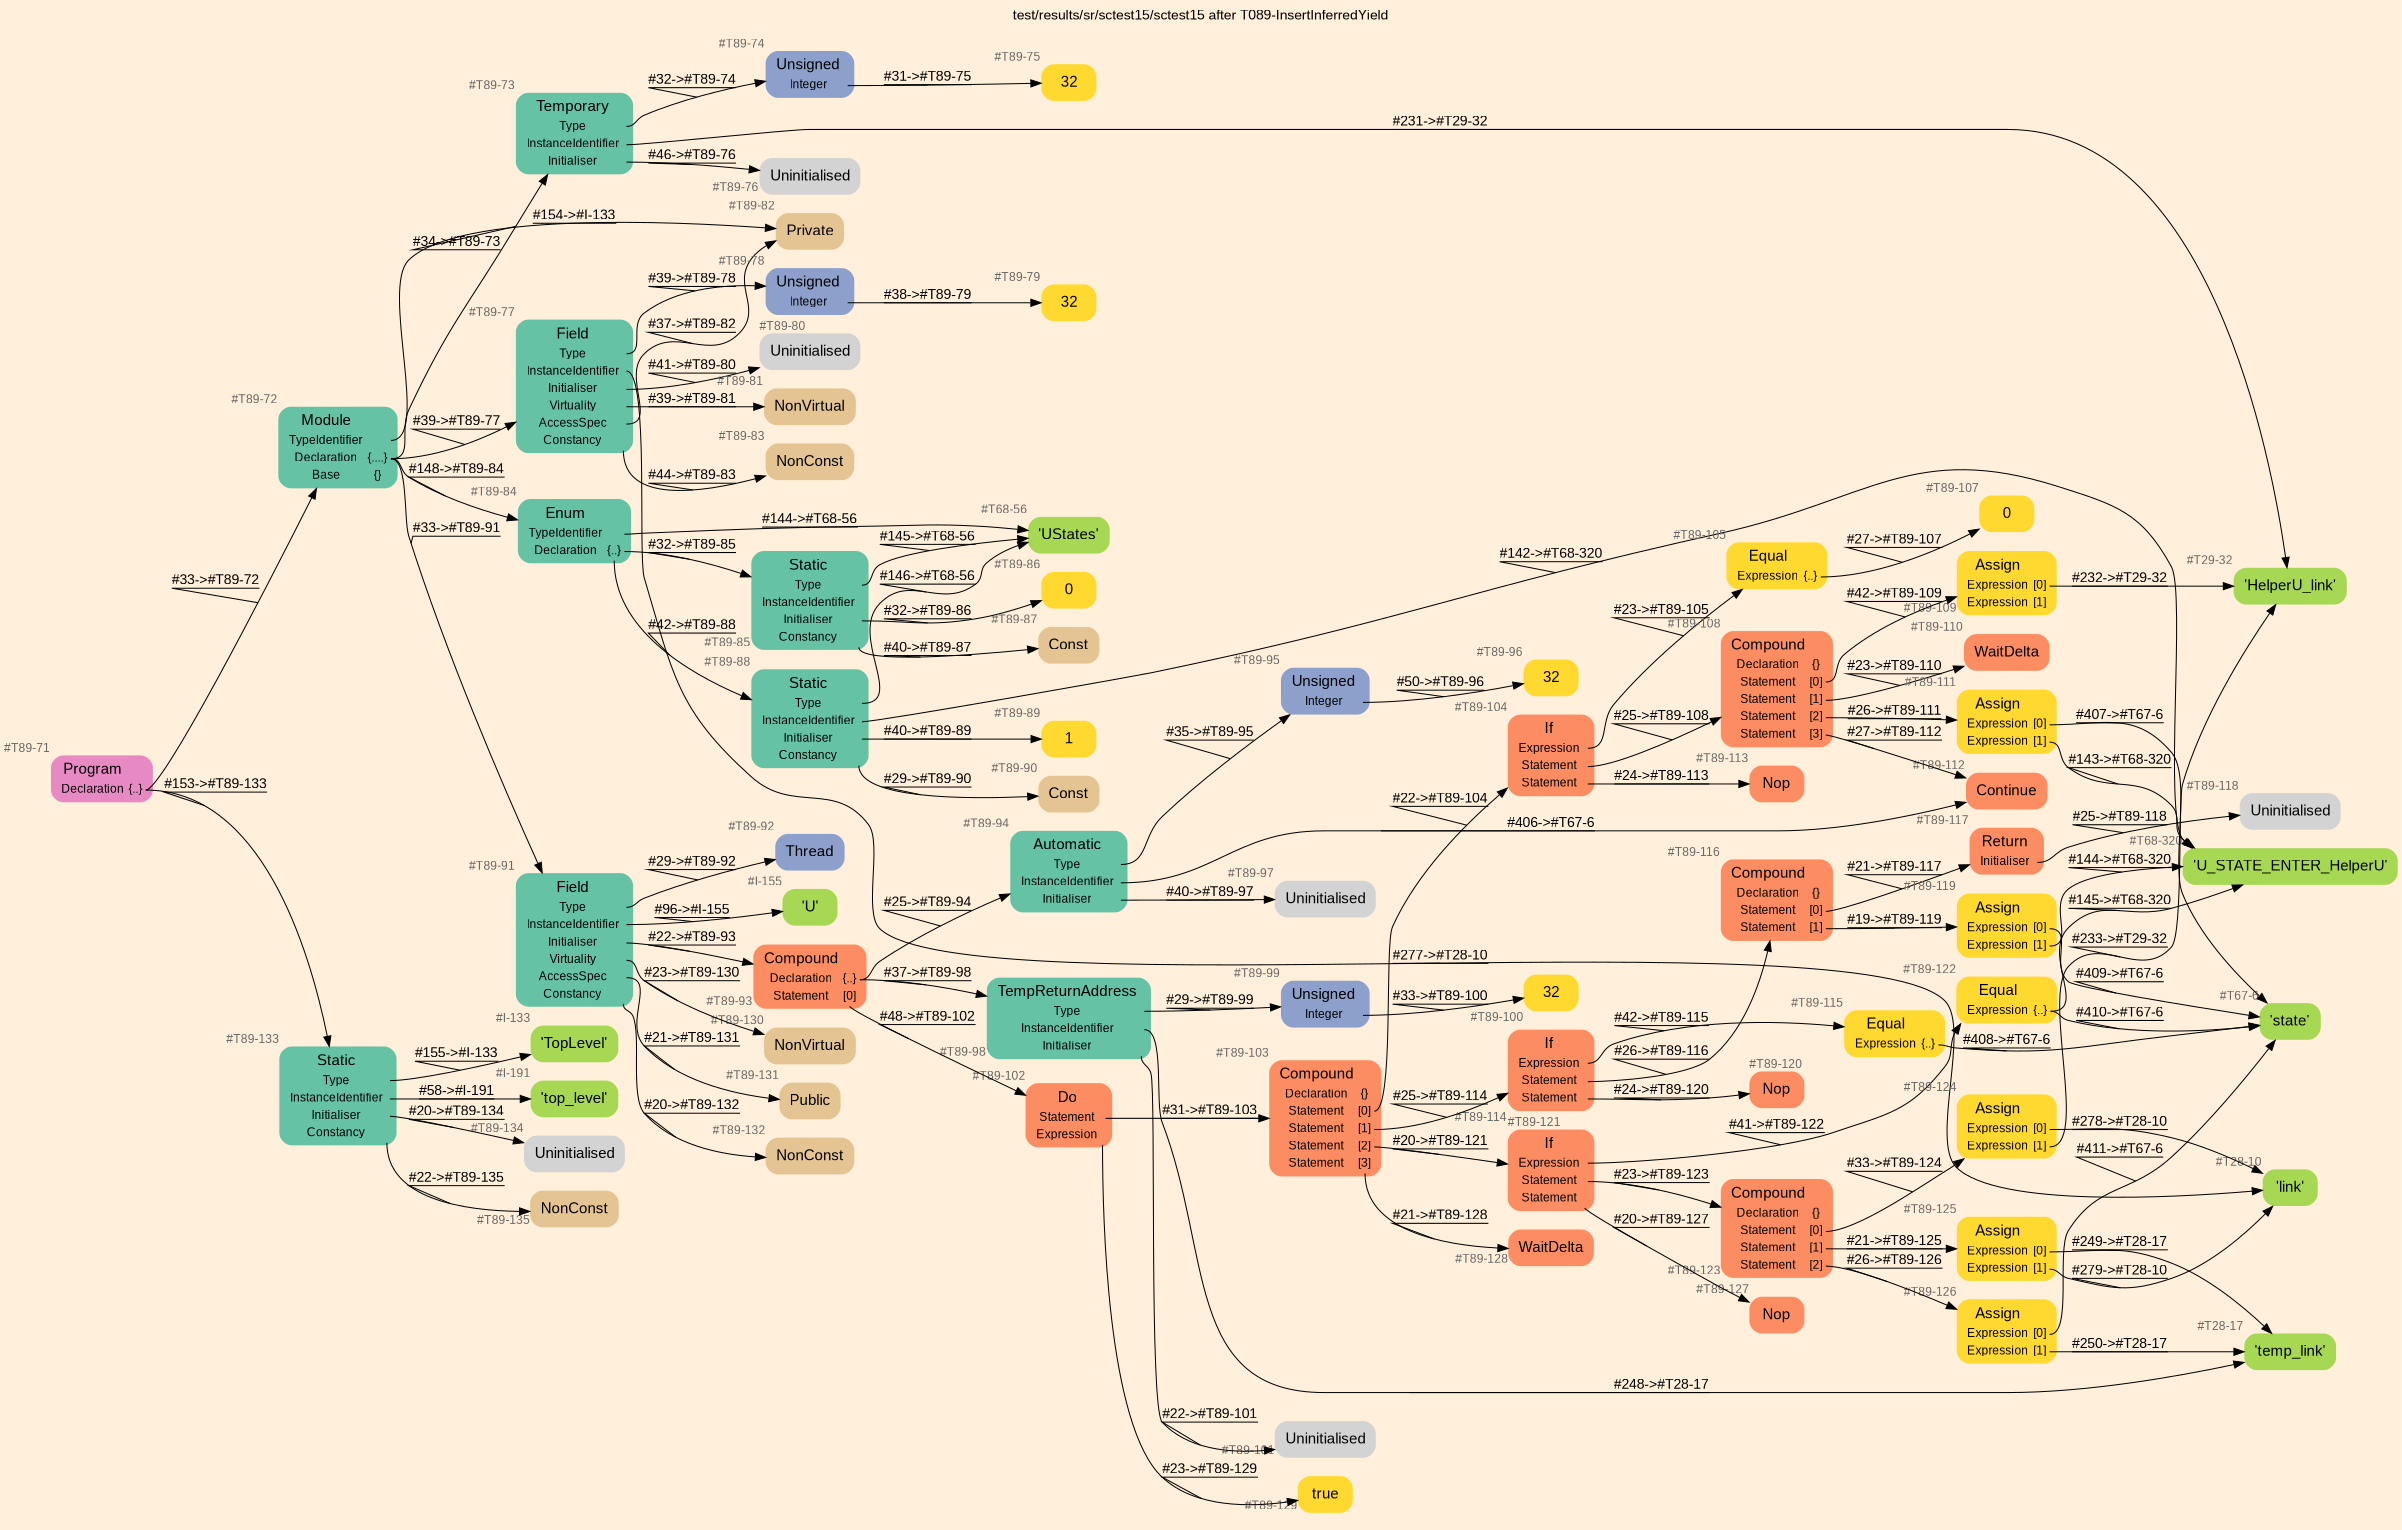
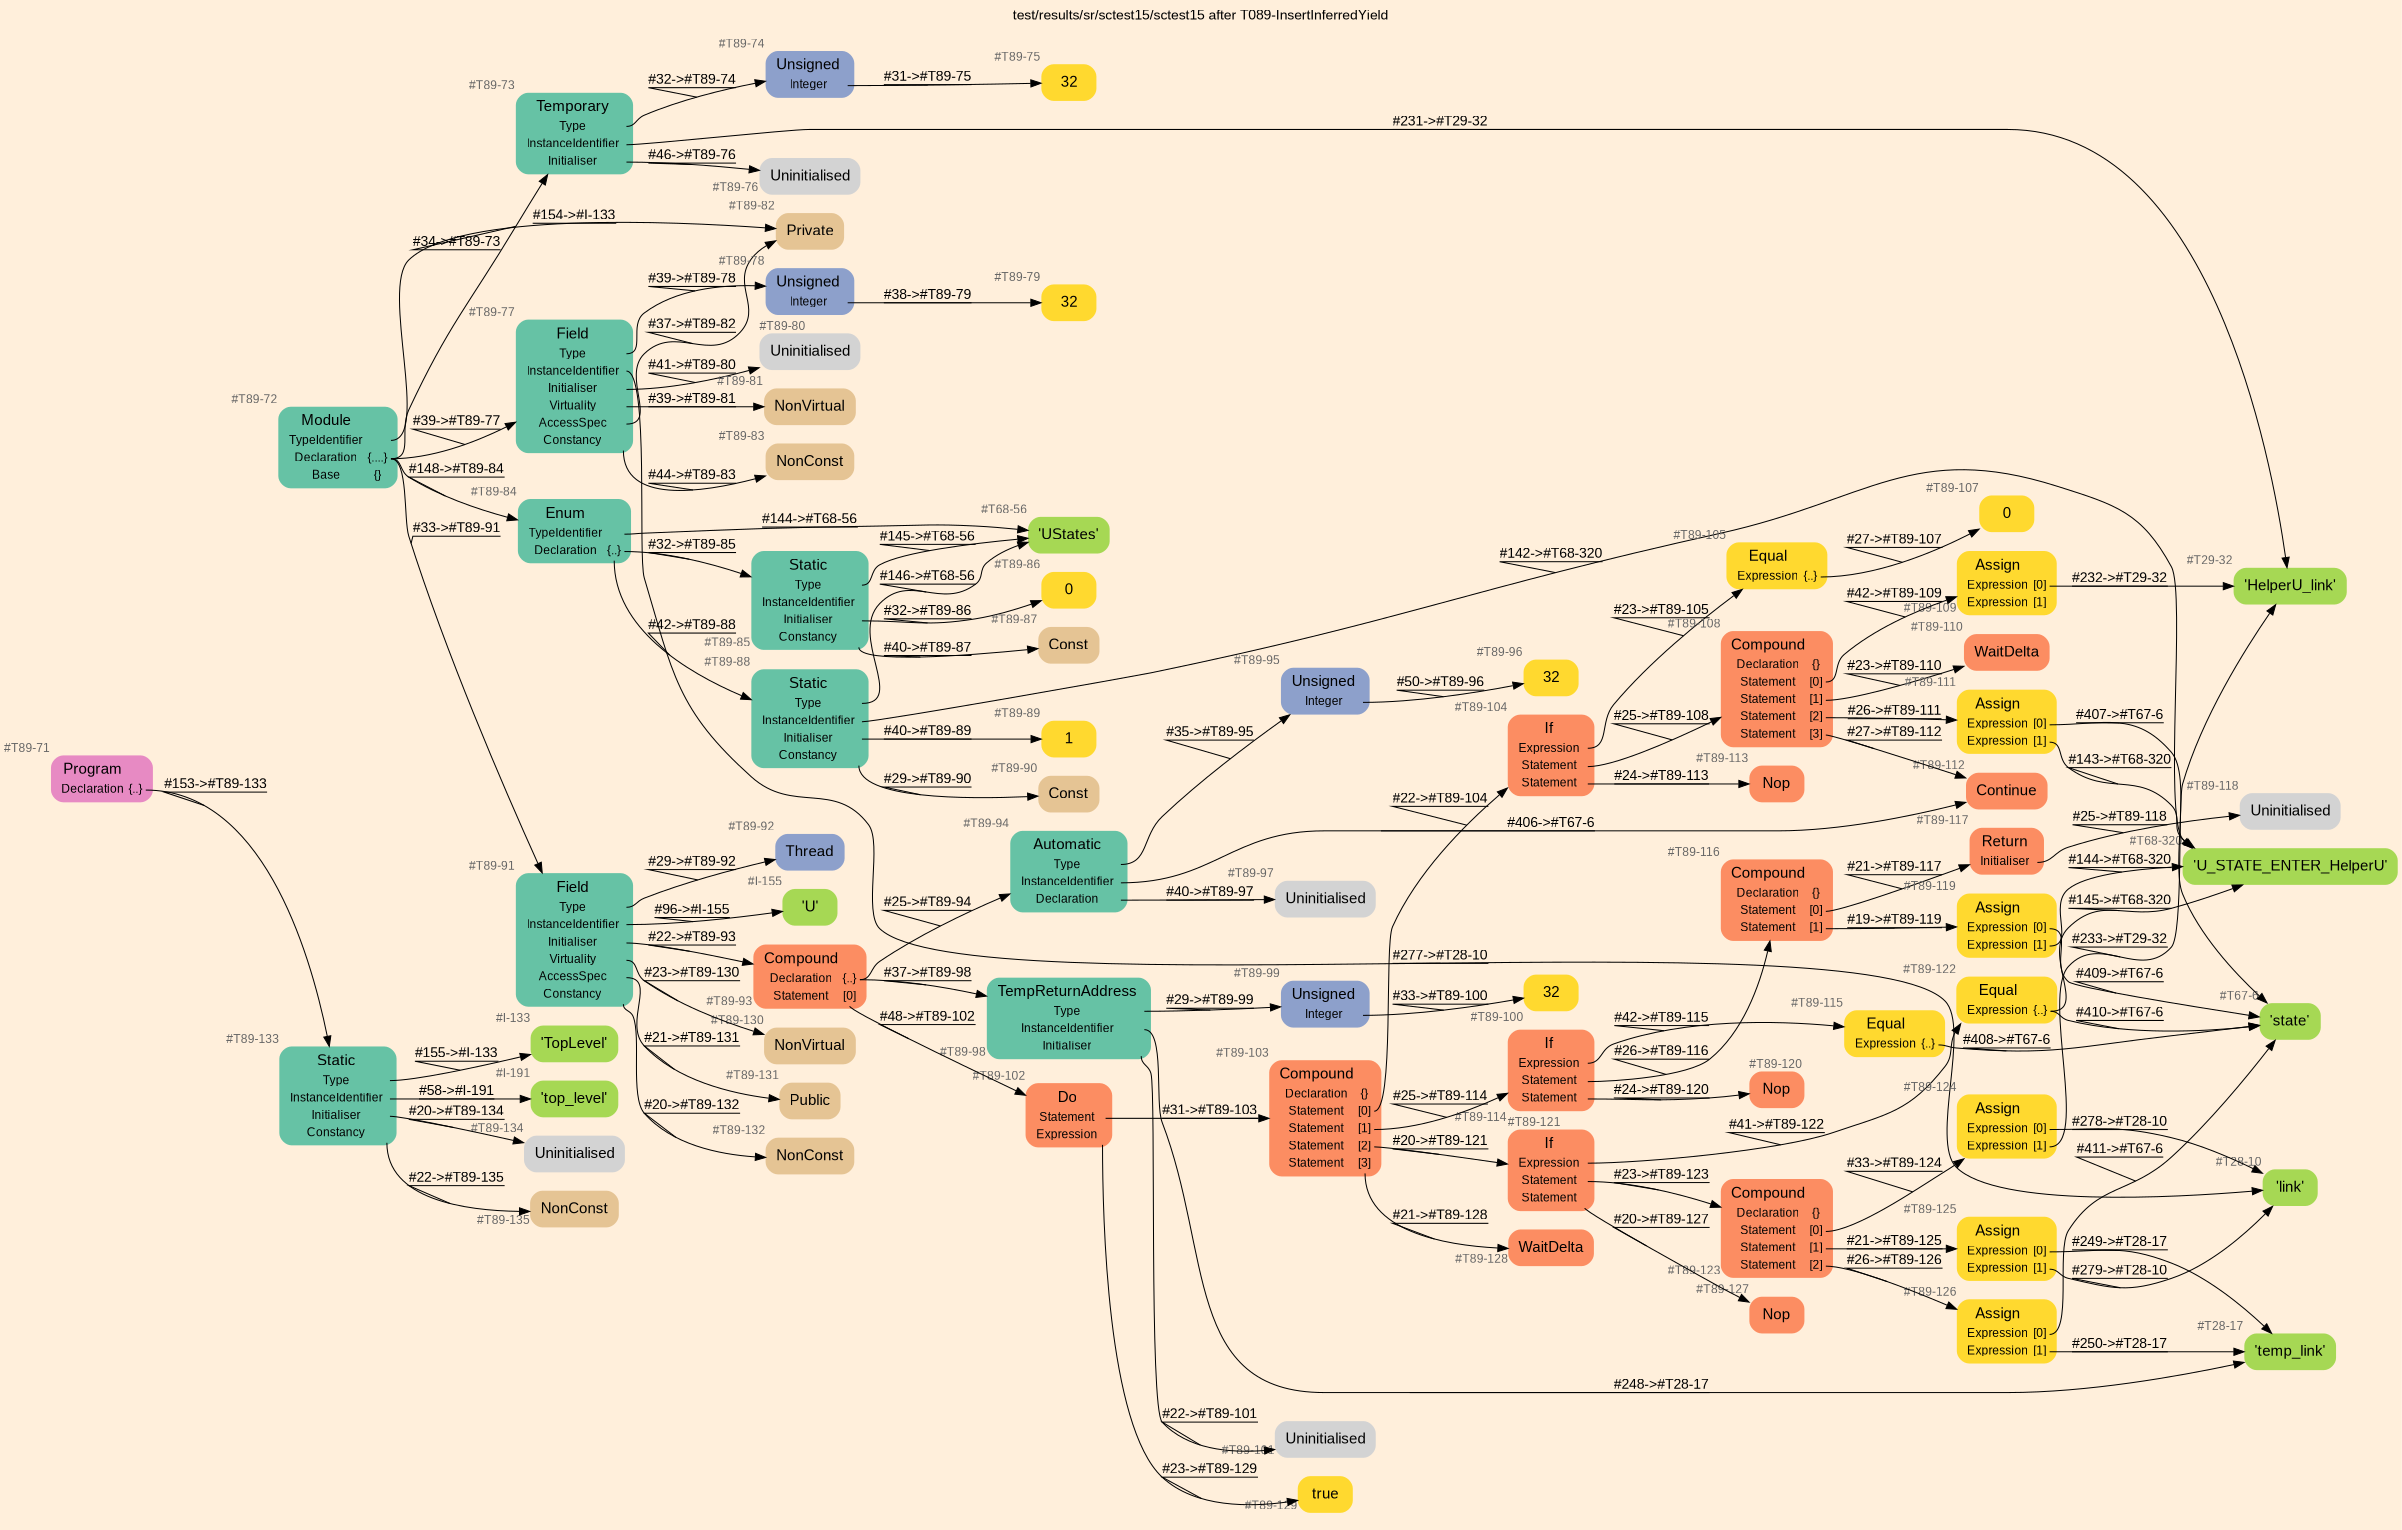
(234, 647) -> none
(1067, 899) -> (1067, 899)
